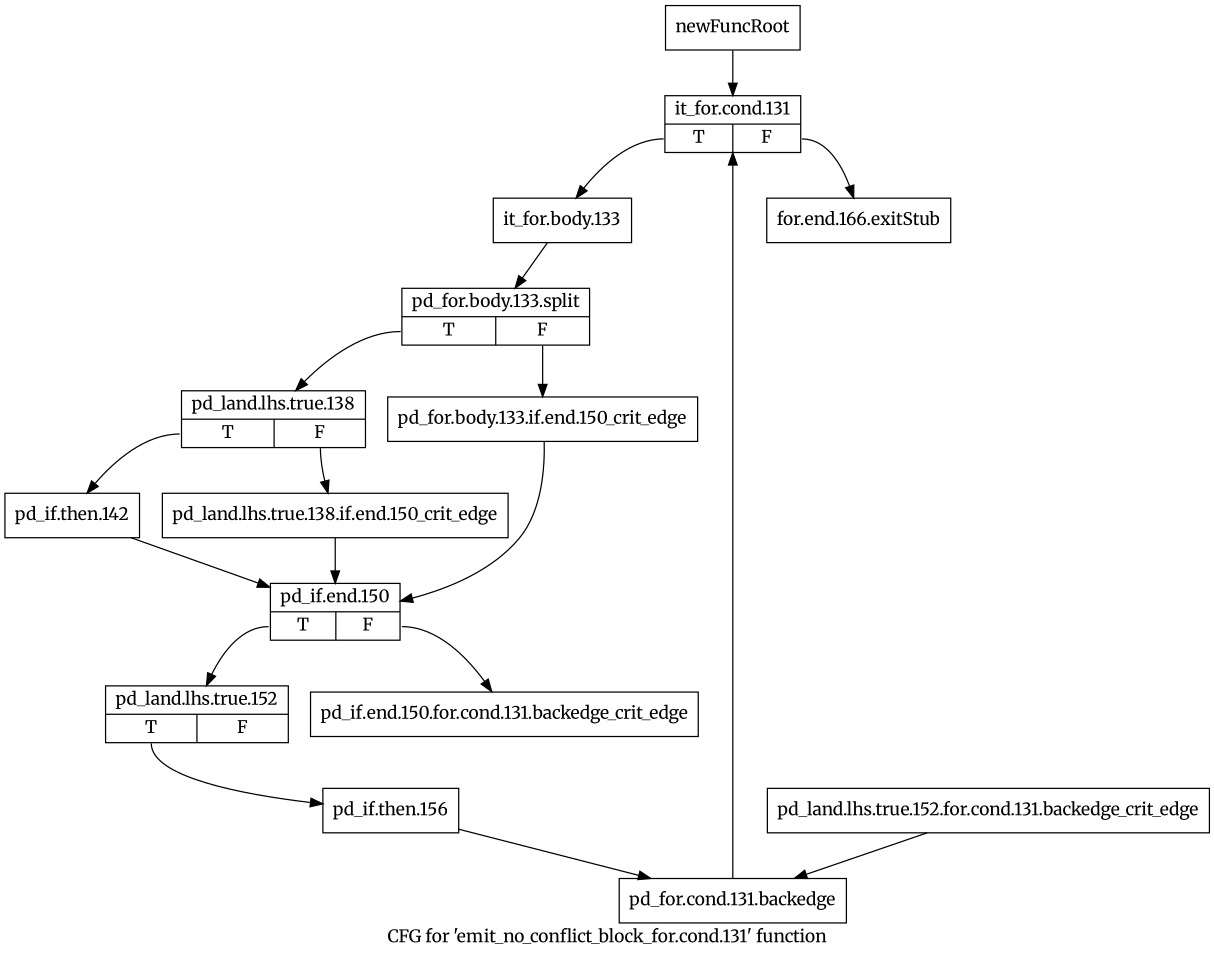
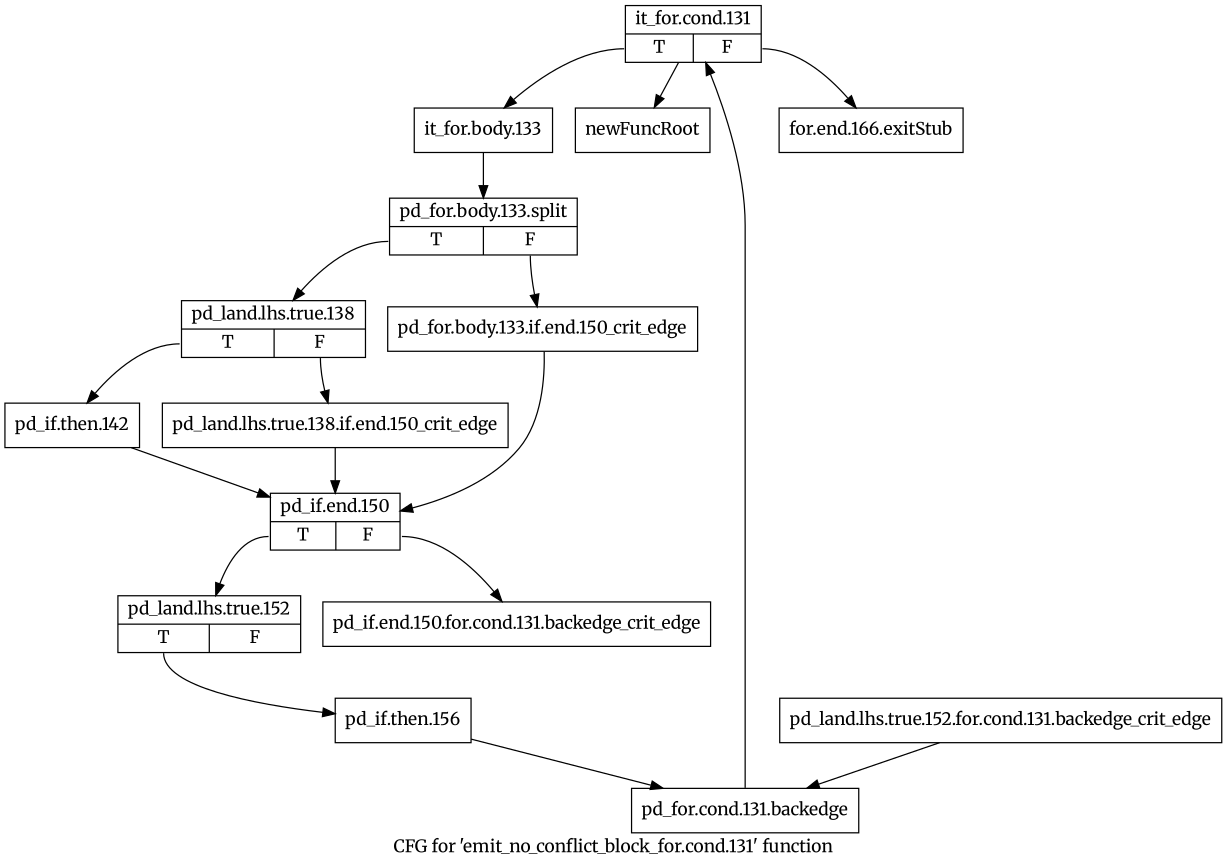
(733, 67) -> (669, 80)
